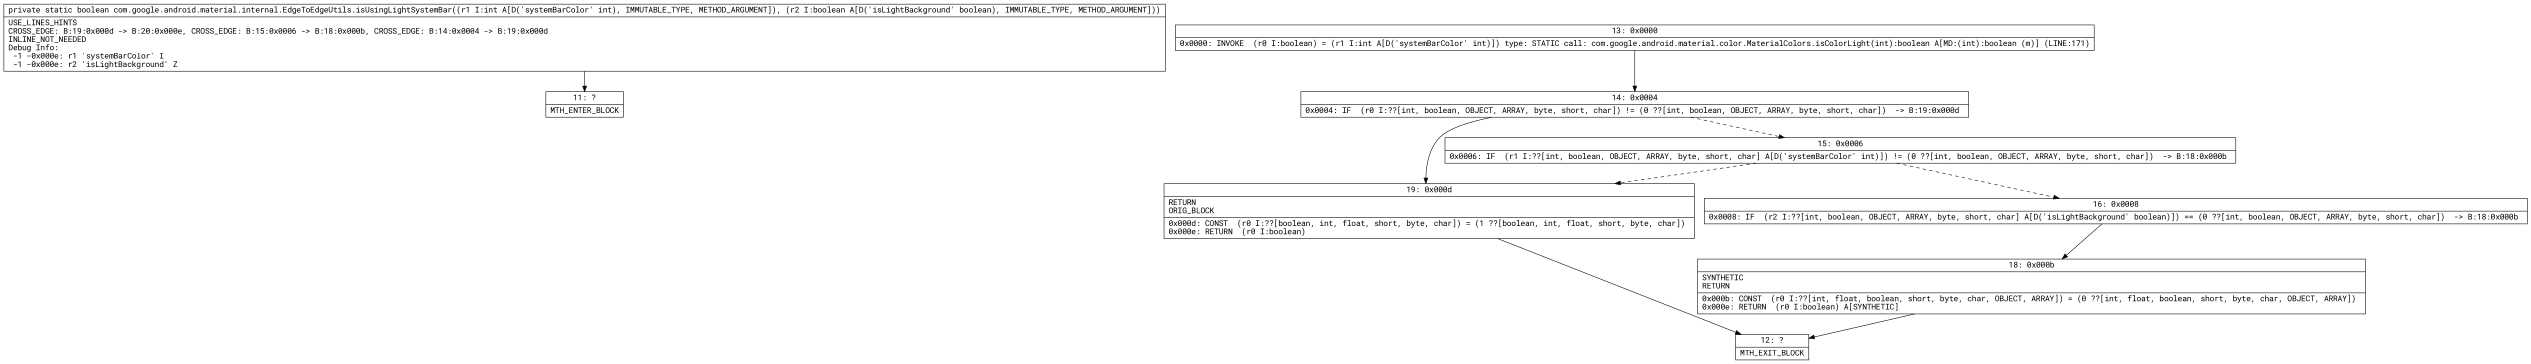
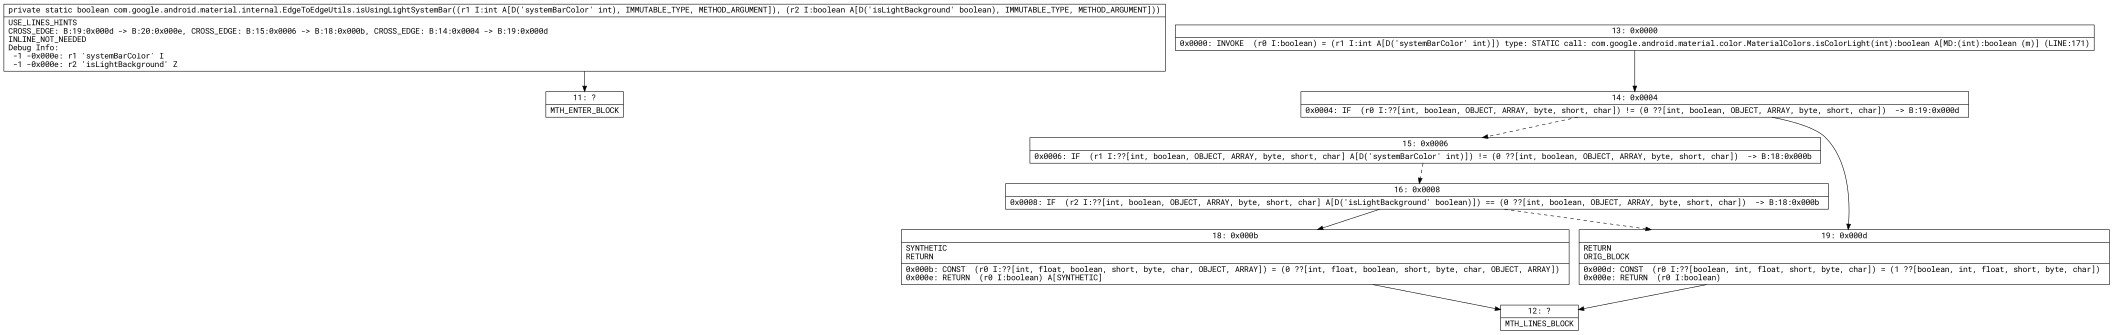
(1688, 173) -> (1575, 219)
(1772, 353) -> (1539, 324)
